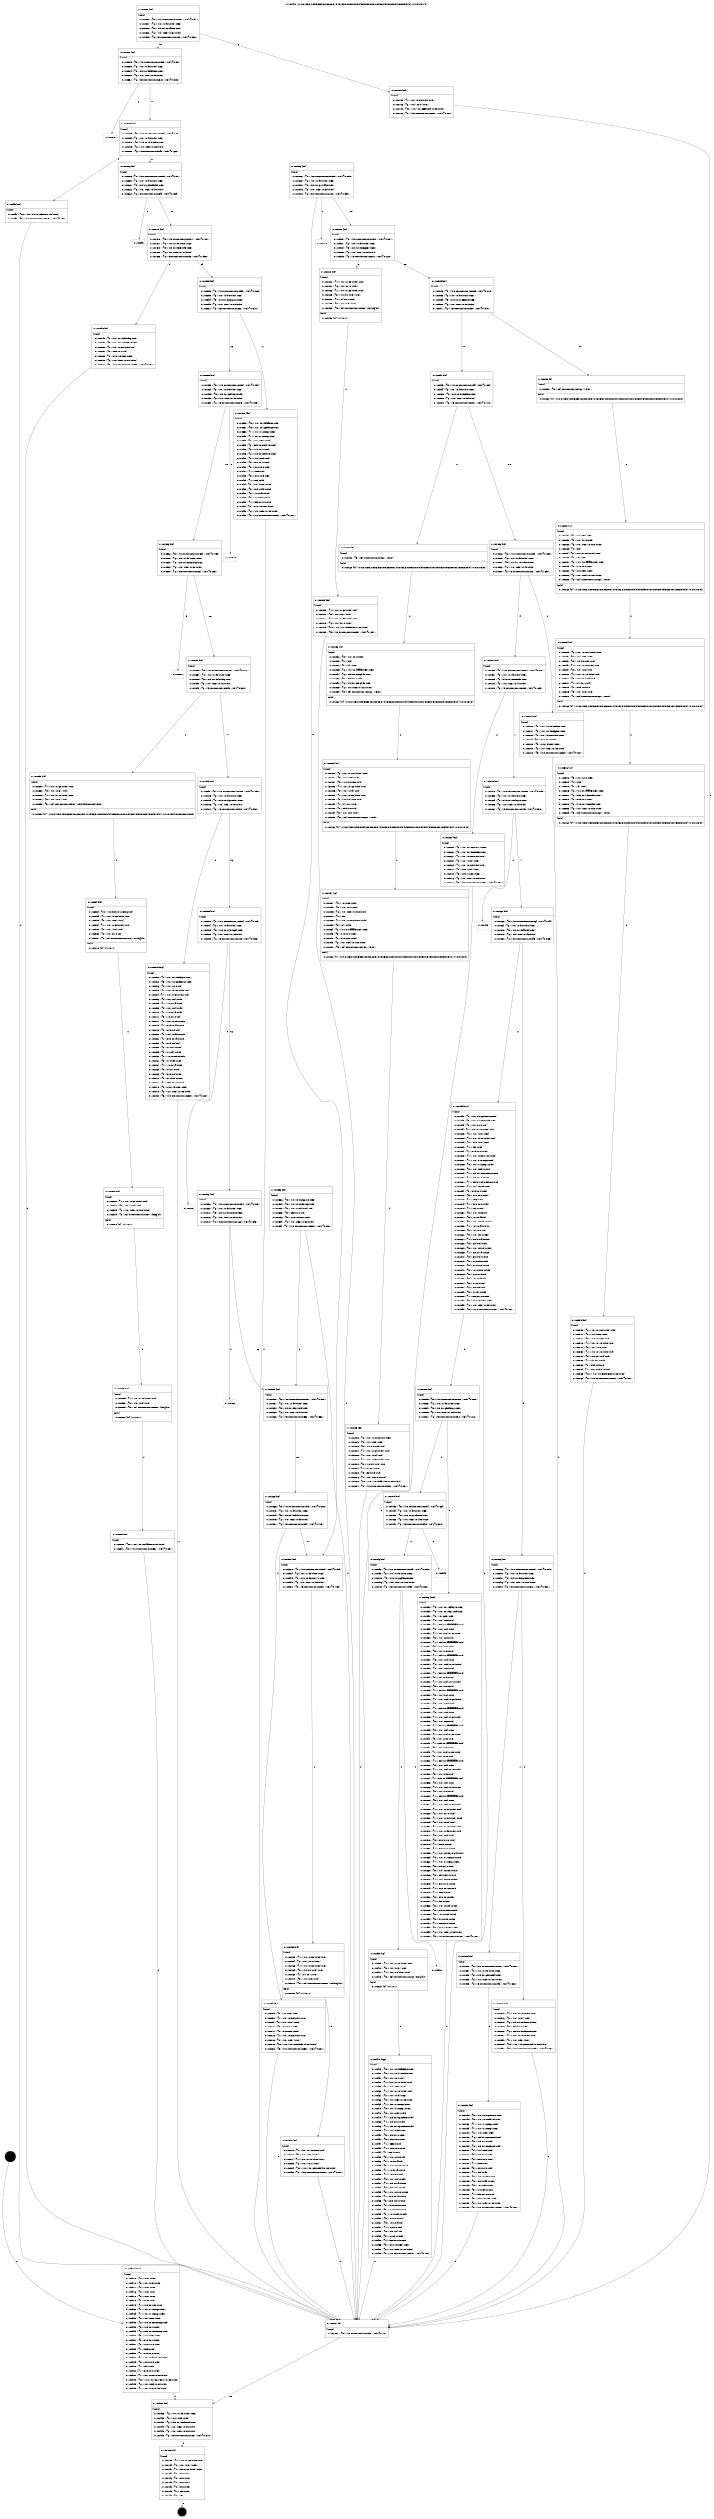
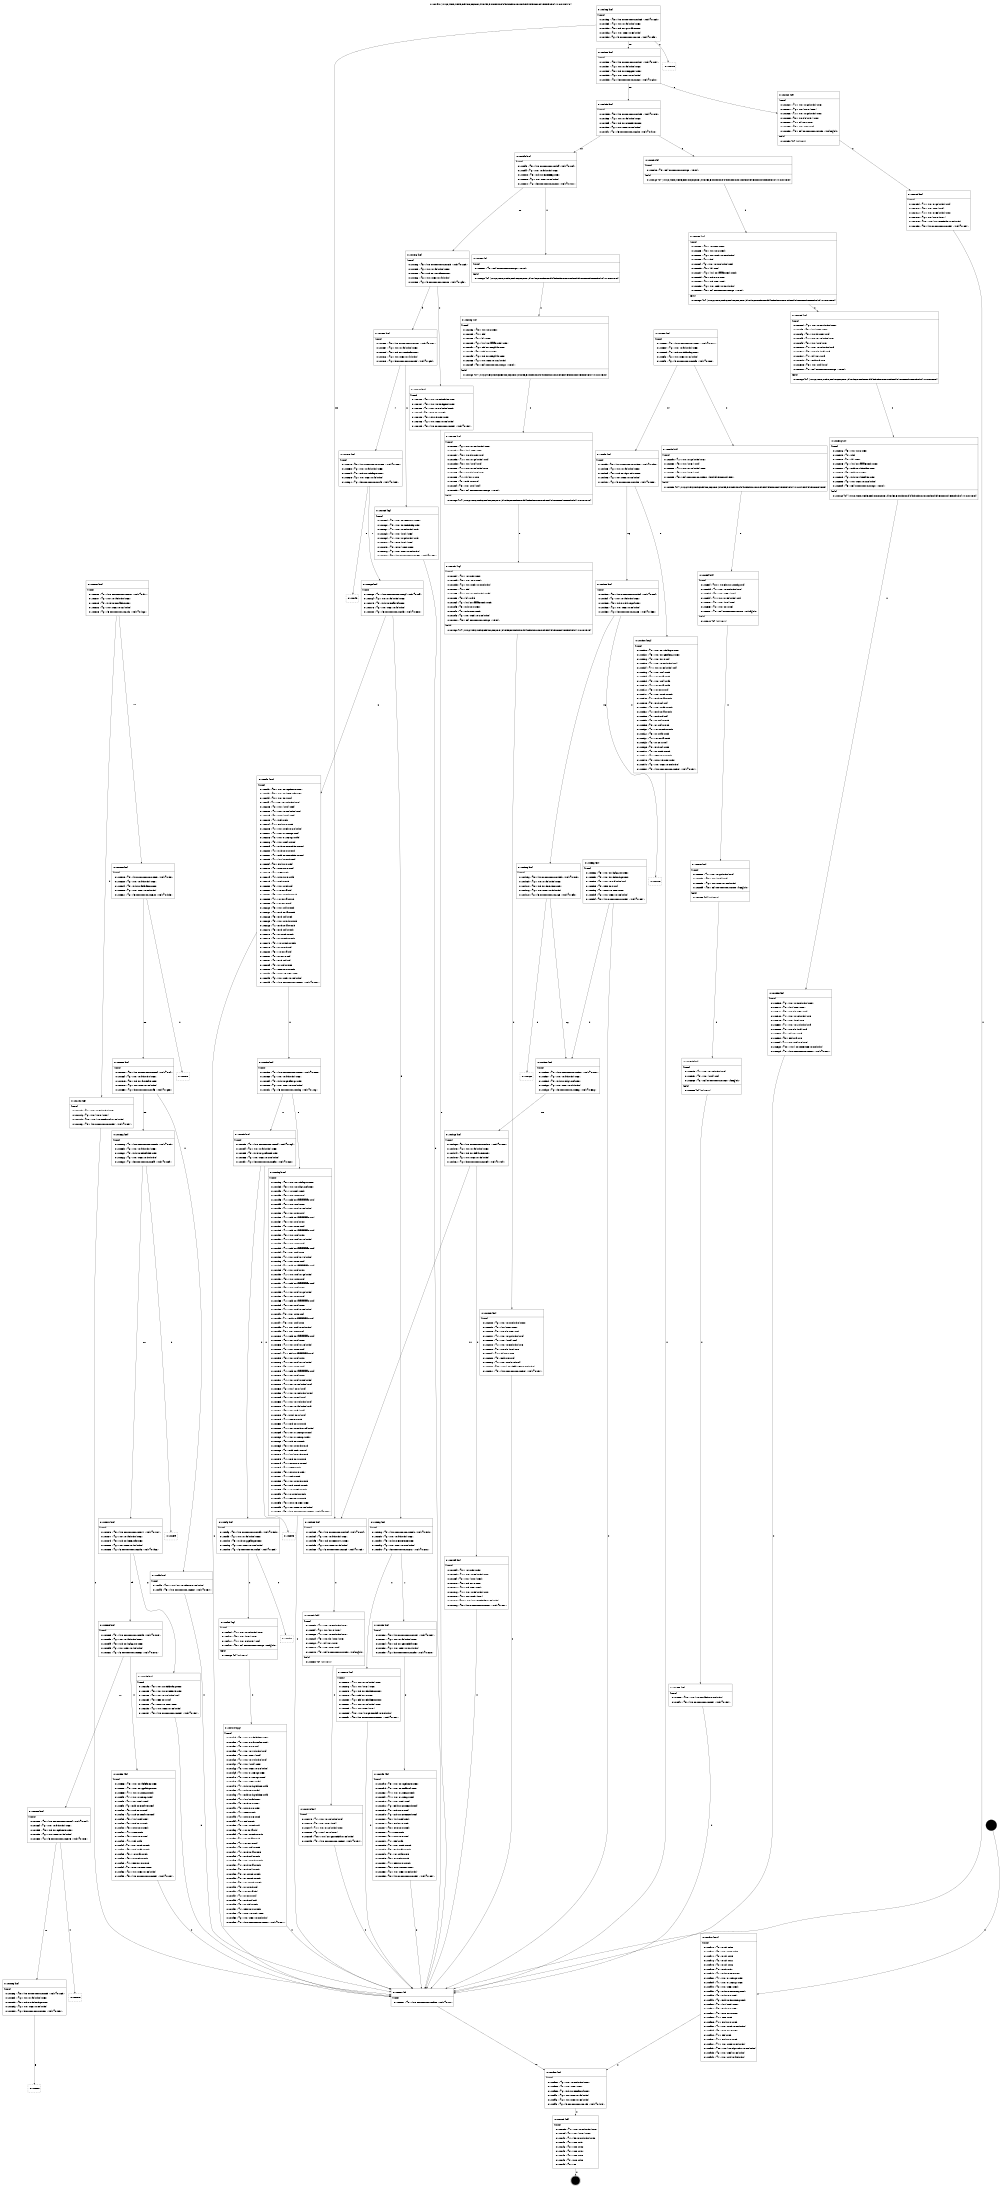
(580, 347) -> (682, 149)
(204, 615) -> none
